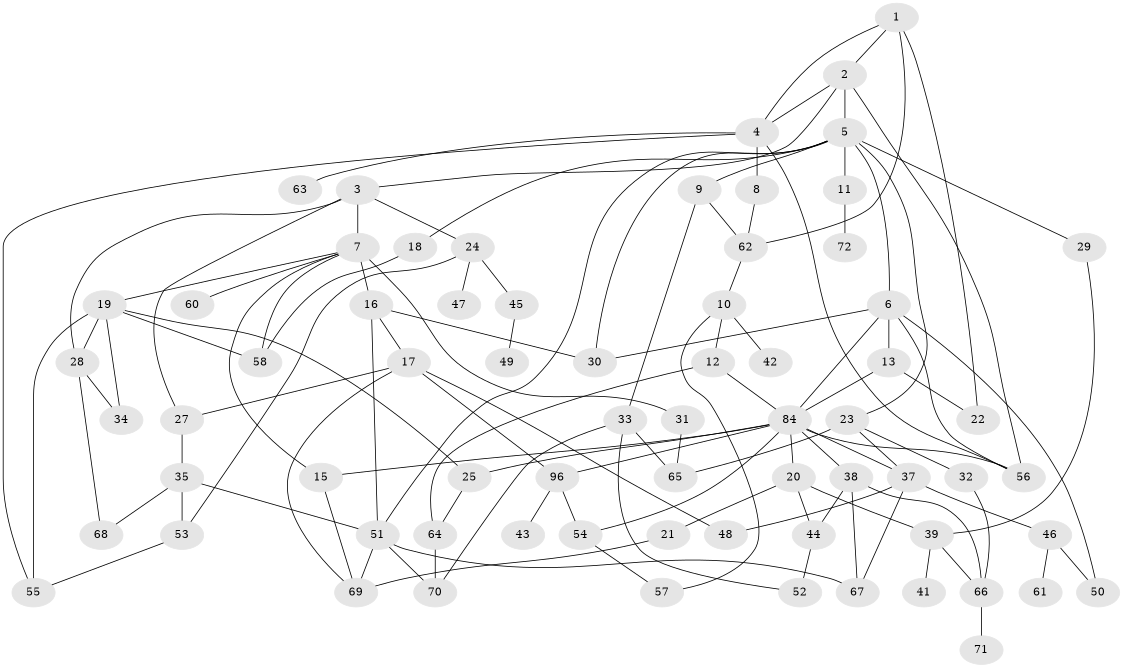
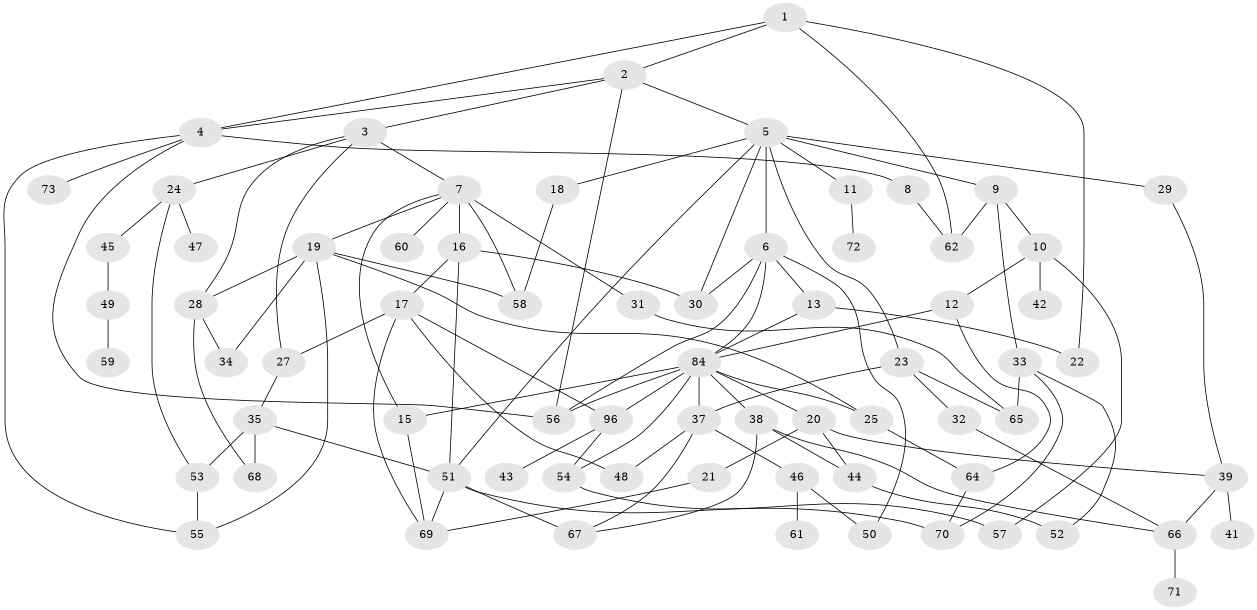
(300, 190) -> (49, 190)
(735, 276) -> (1018, 219)
none -> (108, 363)
